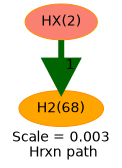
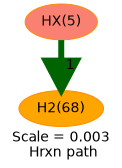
(61, 22) -> (61, 22)
